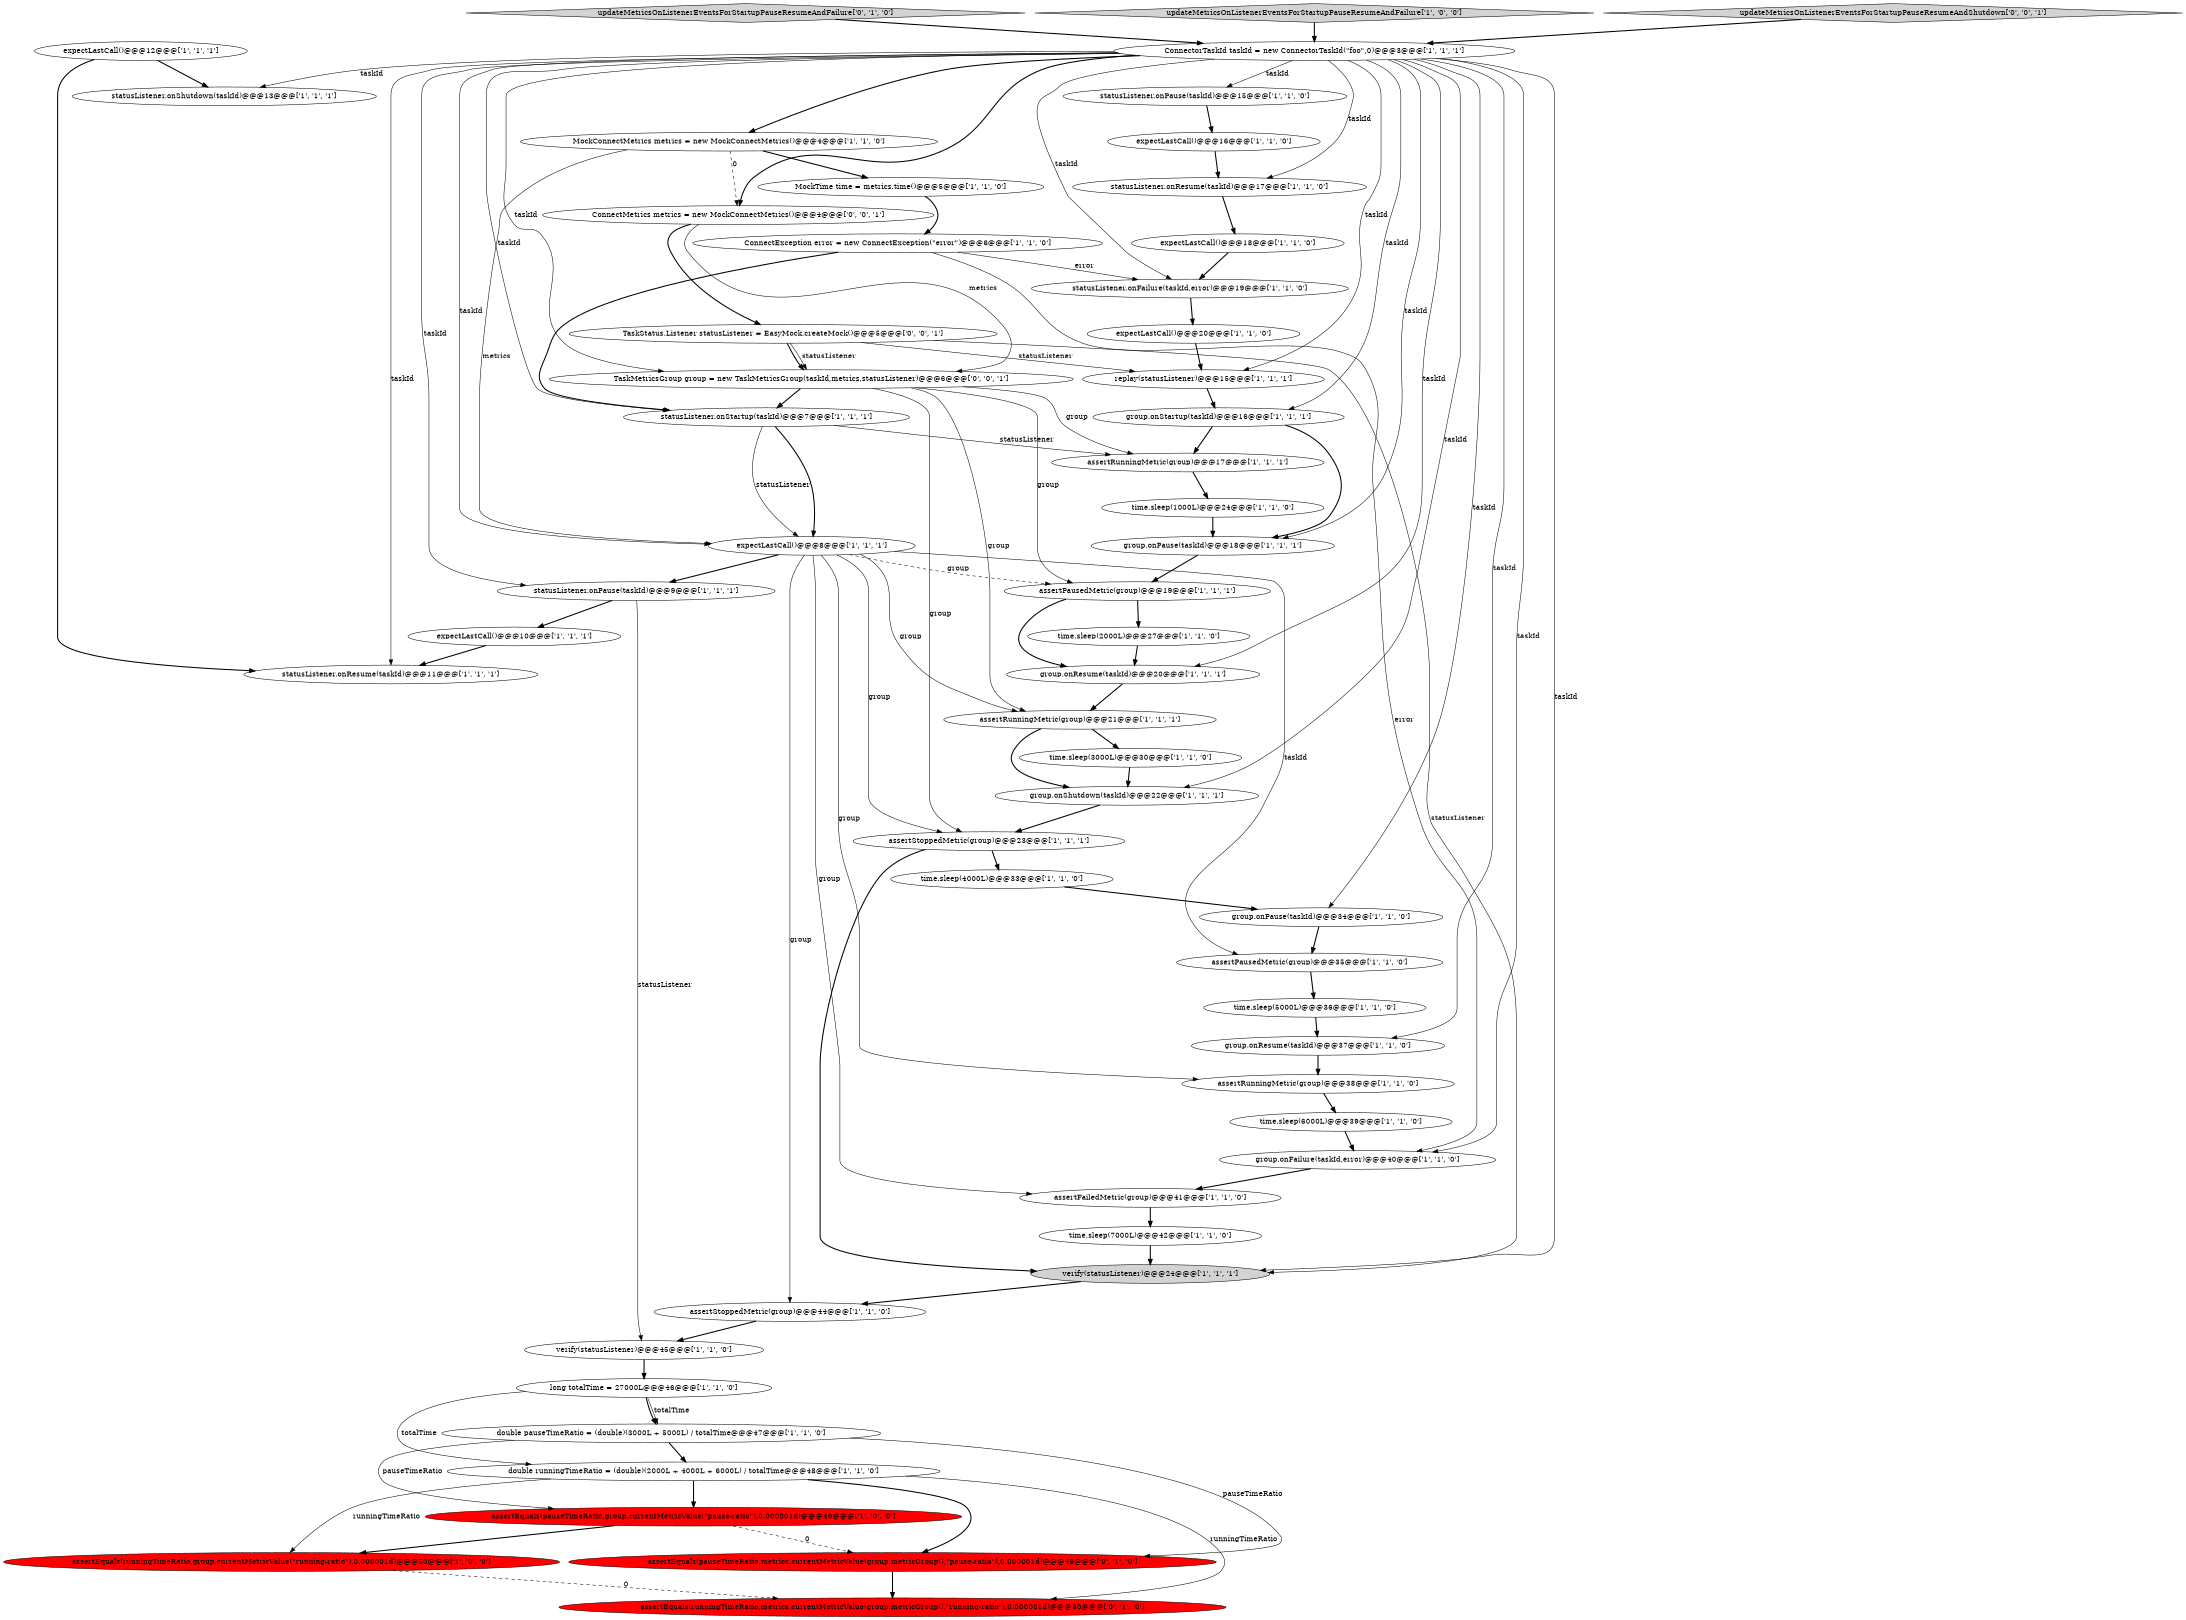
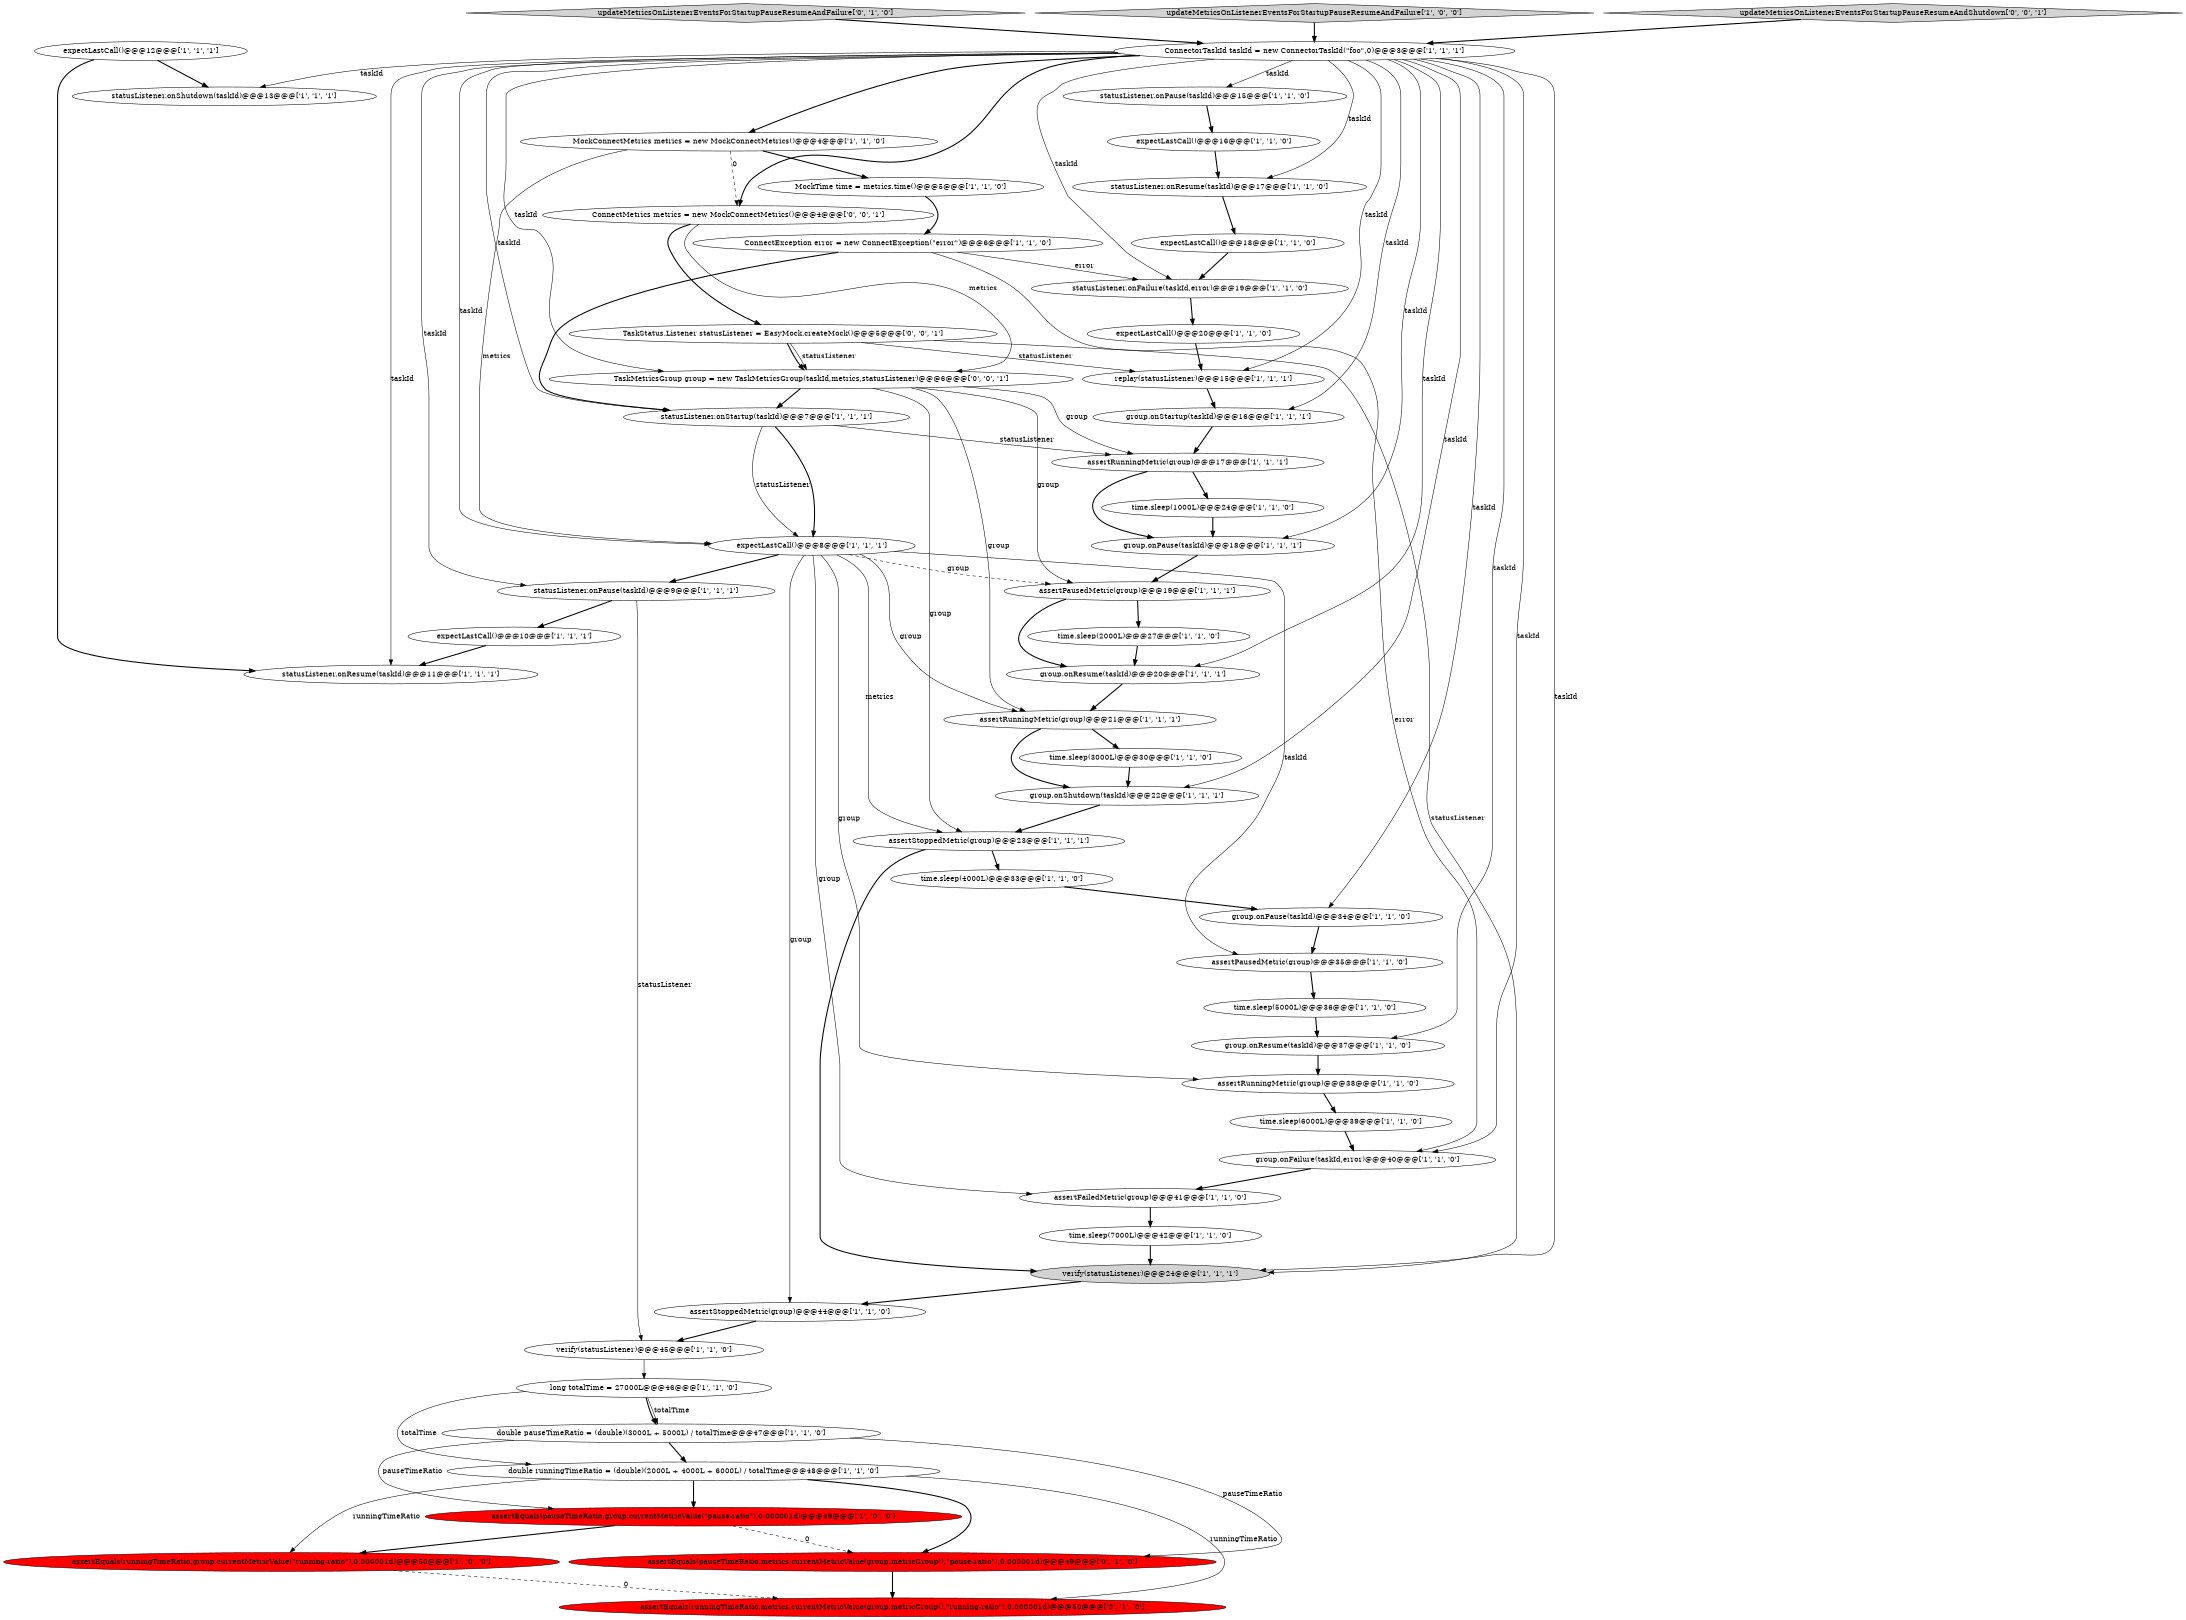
(1341, 487) -> (1093, 506)
(880, 697) -> (880, 697)
(644, 1366) -> (644, 1366)
